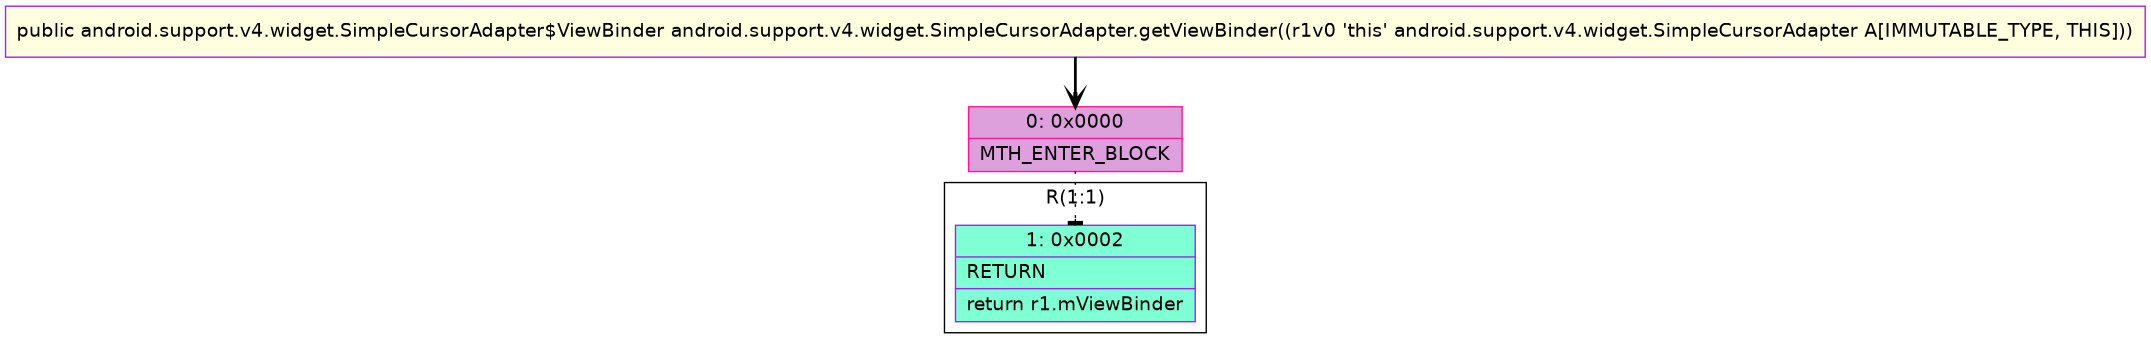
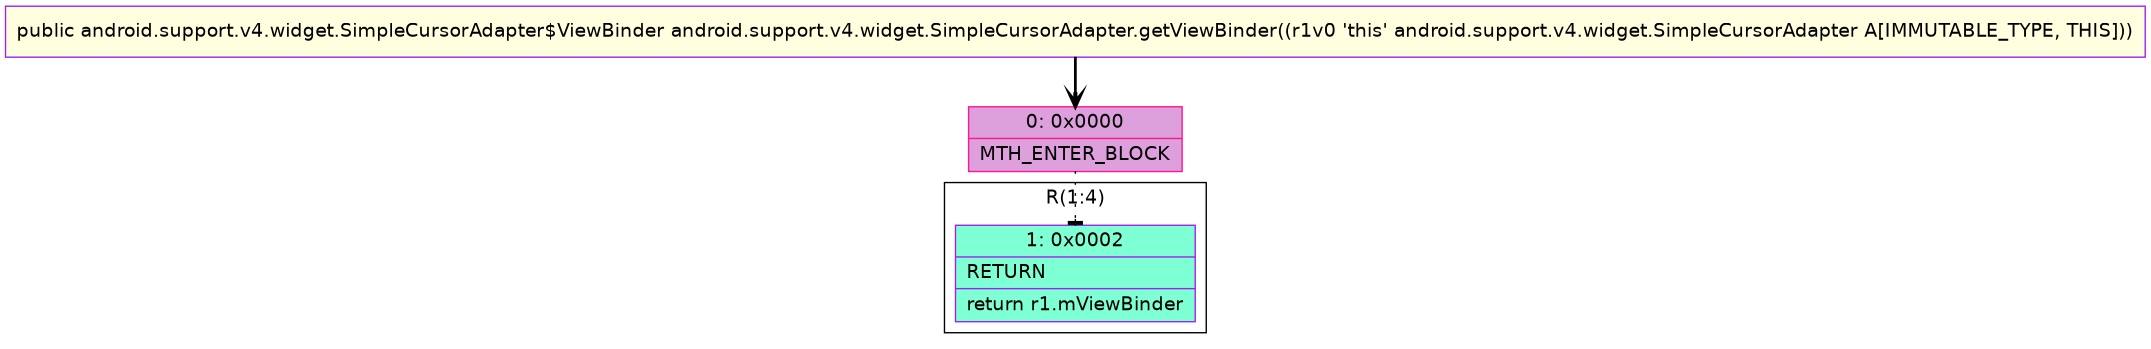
(1075, 198) -> (1075, 198)
